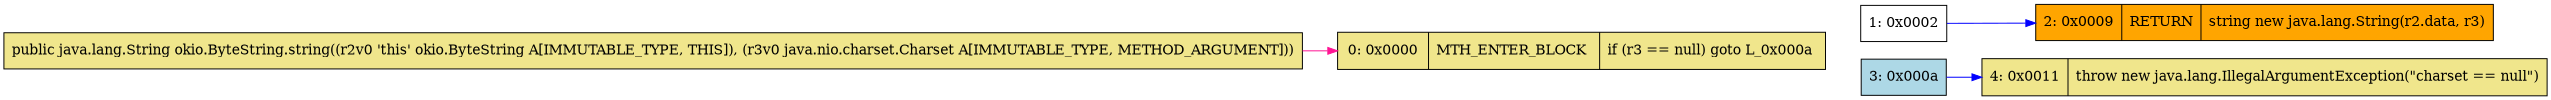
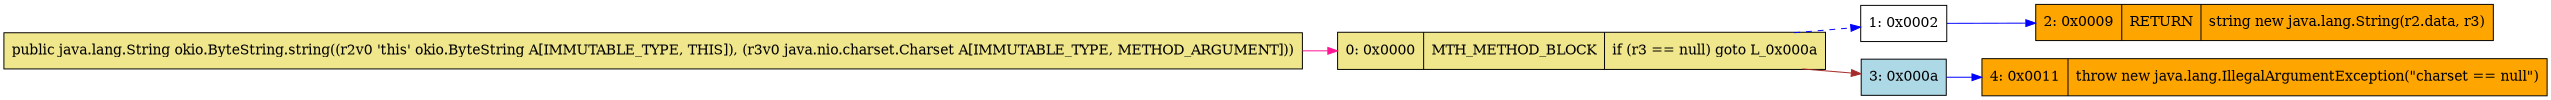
none -> (1823, 30)
(1512, 50) -> (1514, 50)
none -> (1827, 71)
(2265, 77) -> (2265, 77)
